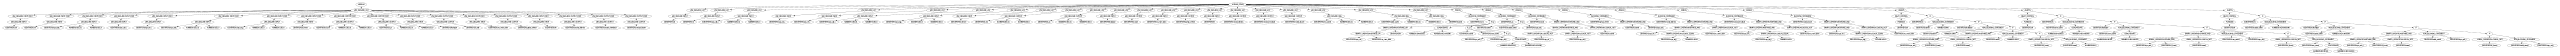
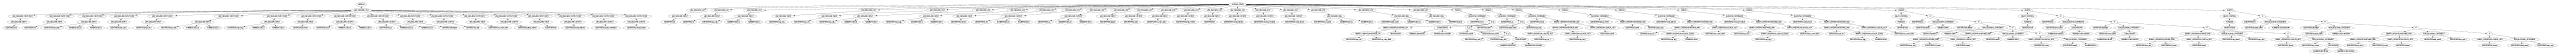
(1786, 40) -> none
(1881, 40) -> (1881, 40)
